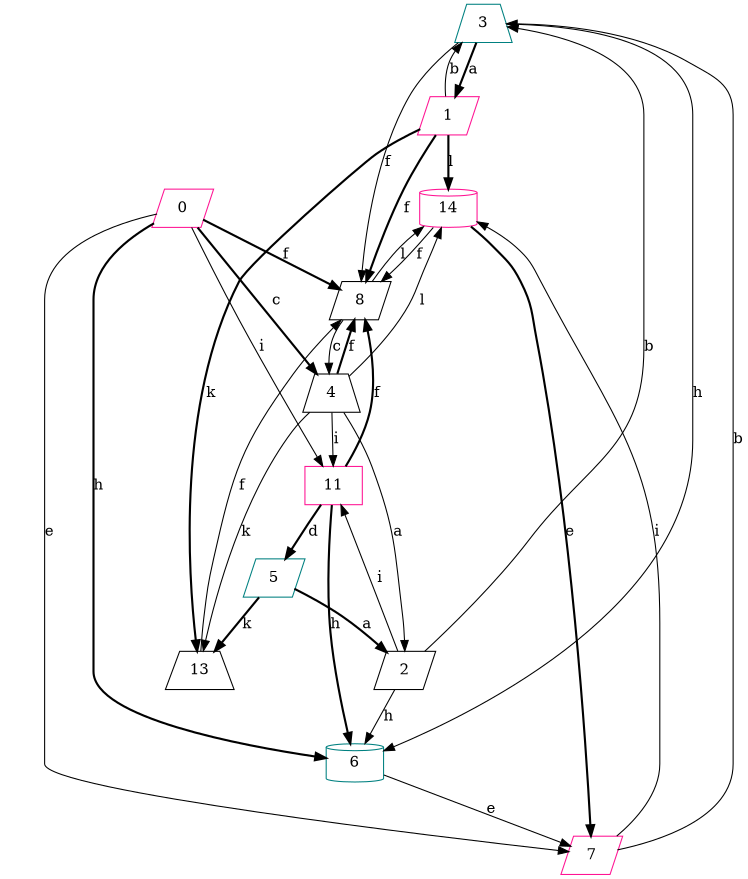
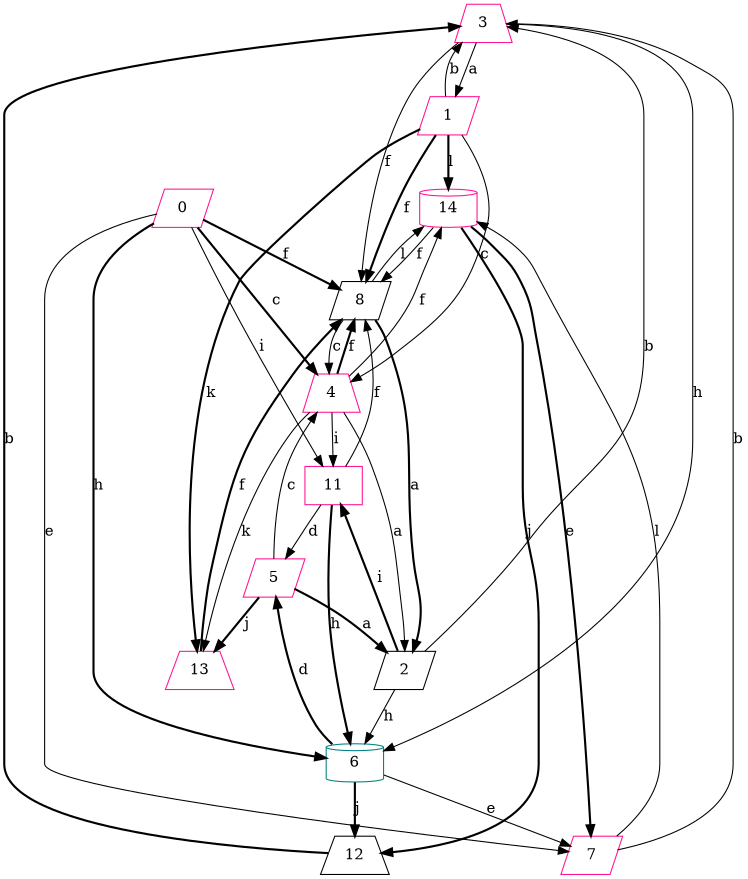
(483, 23) -> (483, 23)
(468, 64) -> (468, 64)
none -> (469, 276)
(422, 301) -> (422, 301)
(332, 393) -> (332, 393)
(372, 401) -> (372, 401)
(235, 476) -> (235, 476)
none -> (409, 478)
none -> (281, 487)
(306, 527) -> (306, 527)
(657, 532) -> (657, 532)
(274, 578) -> (274, 578)
(372, 583) -> (372, 583)
(247, 624) -> (247, 624)
(200, 670) -> (200, 670)
none -> (295, 681)
none -> (355, 855)
